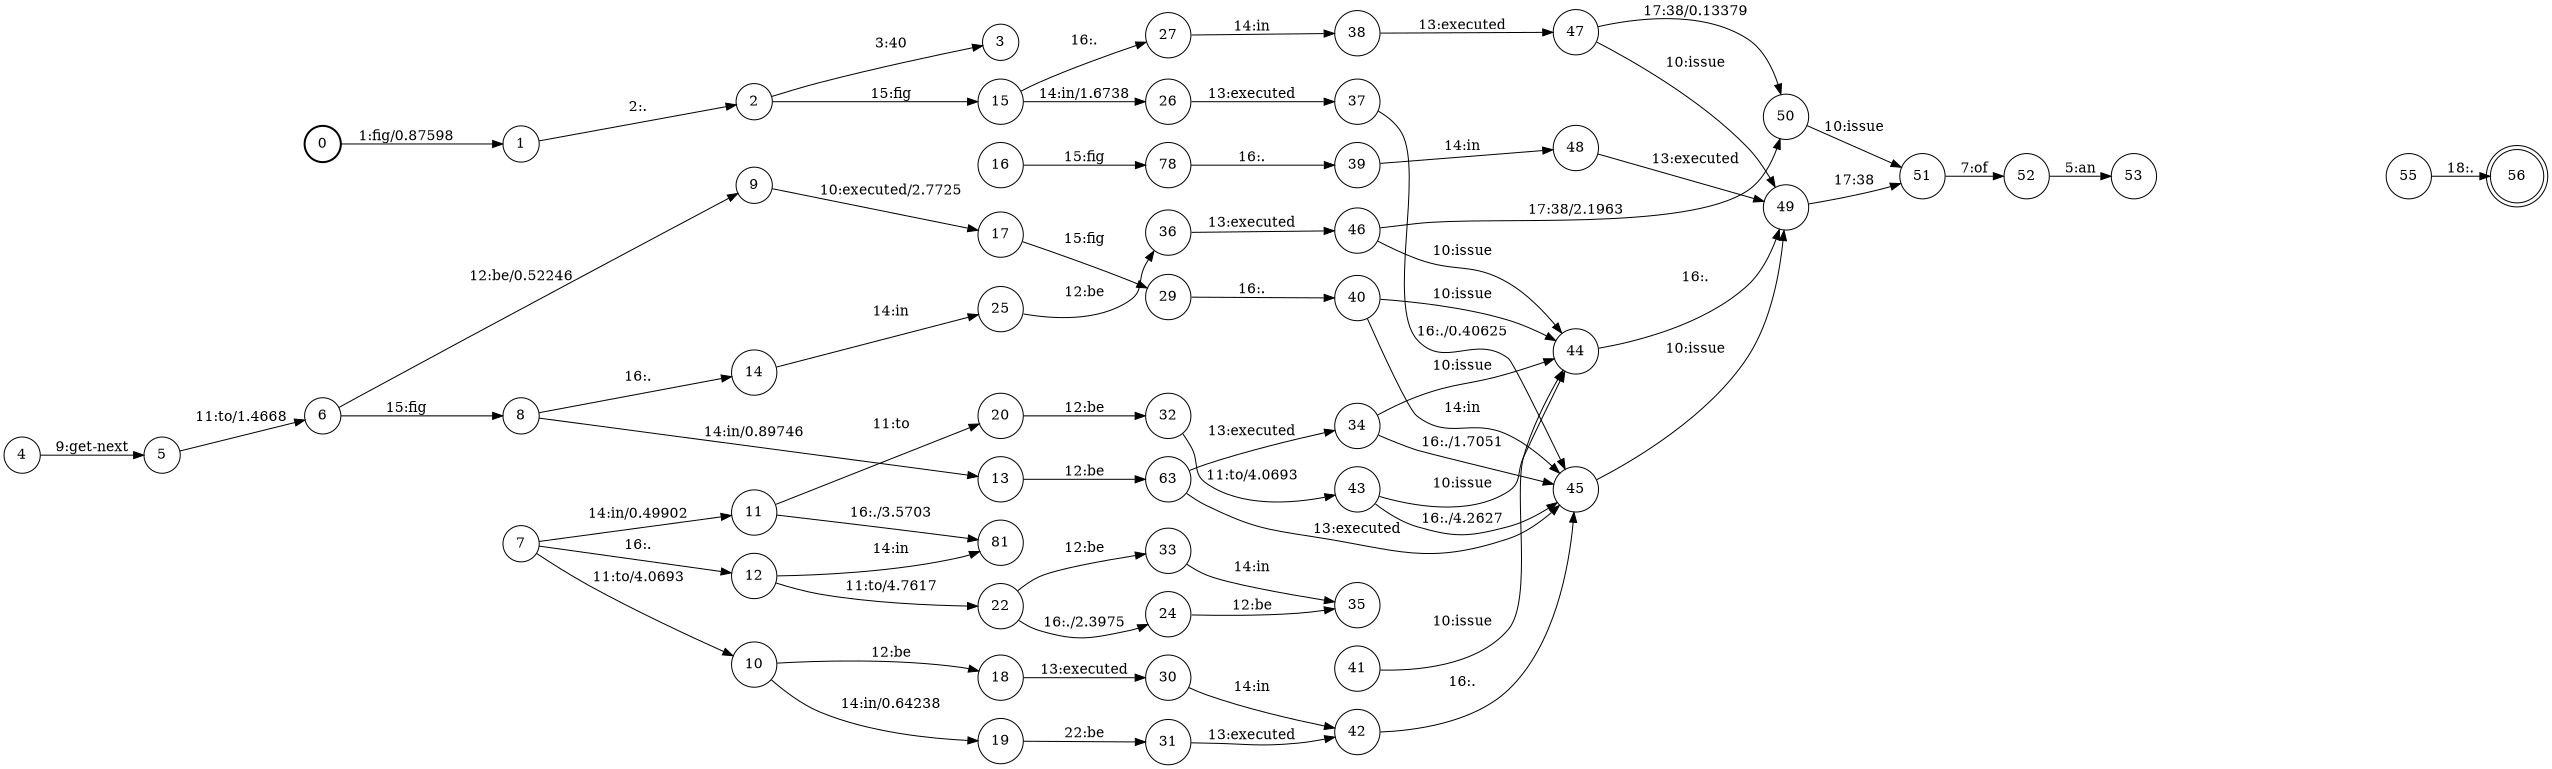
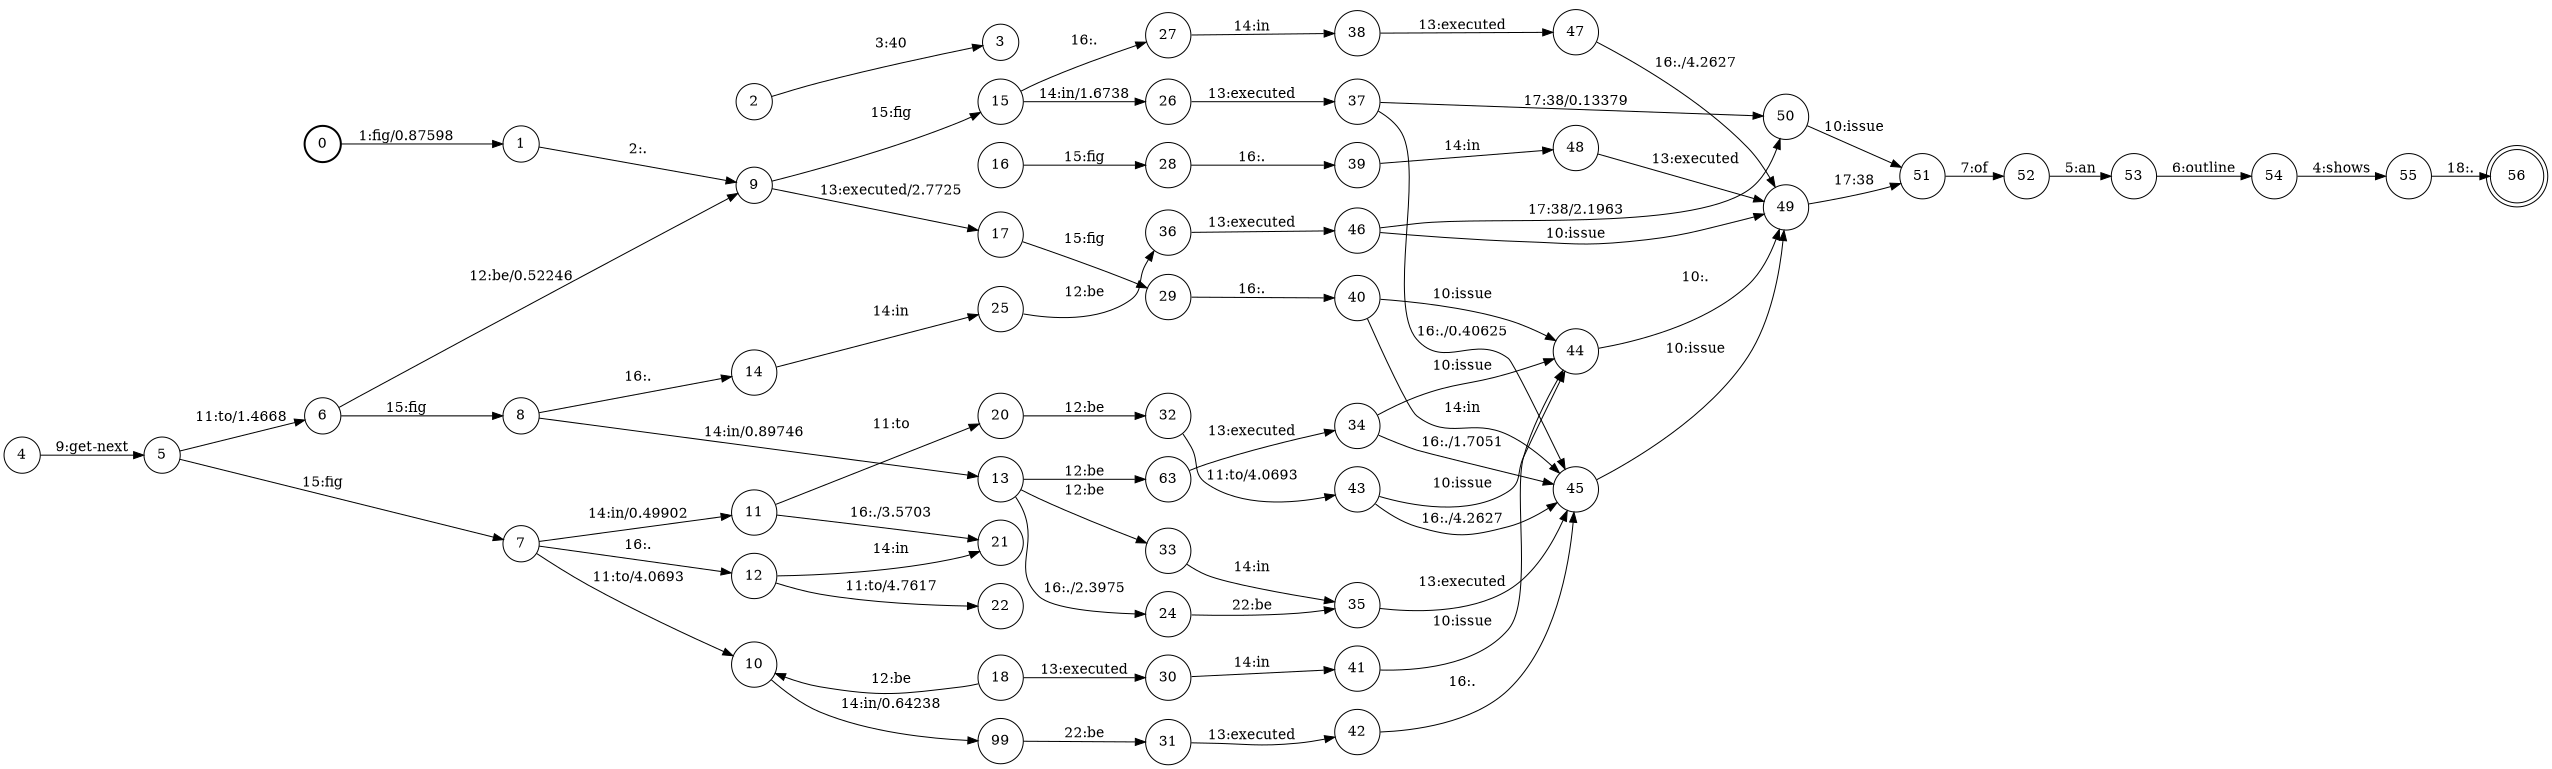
(1702, 22) -> (1567, 109)
(1696, 63) -> (1696, 63)
(870, 102) -> (873, 153)
(633, 124) -> (633, 164)
(1168, 165) -> (1168, 165)
none -> (2274, 176)
(891, 191) -> (891, 191)
(1473, 270) -> (1568, 244)
(1696, 277) -> (1696, 277)
none -> (337, 498)
(1001, 543) -> (1001, 543)
(1369, 547) -> (1489, 599)
(1074, 567) -> (1079, 516)
(1252, 606) -> (1252, 606)
(1078, 638) -> (1037, 594)
(873, 661) -> (881, 693)
(1256, 710) -> (1258, 673)
(1001, 741) -> (1001, 741)
